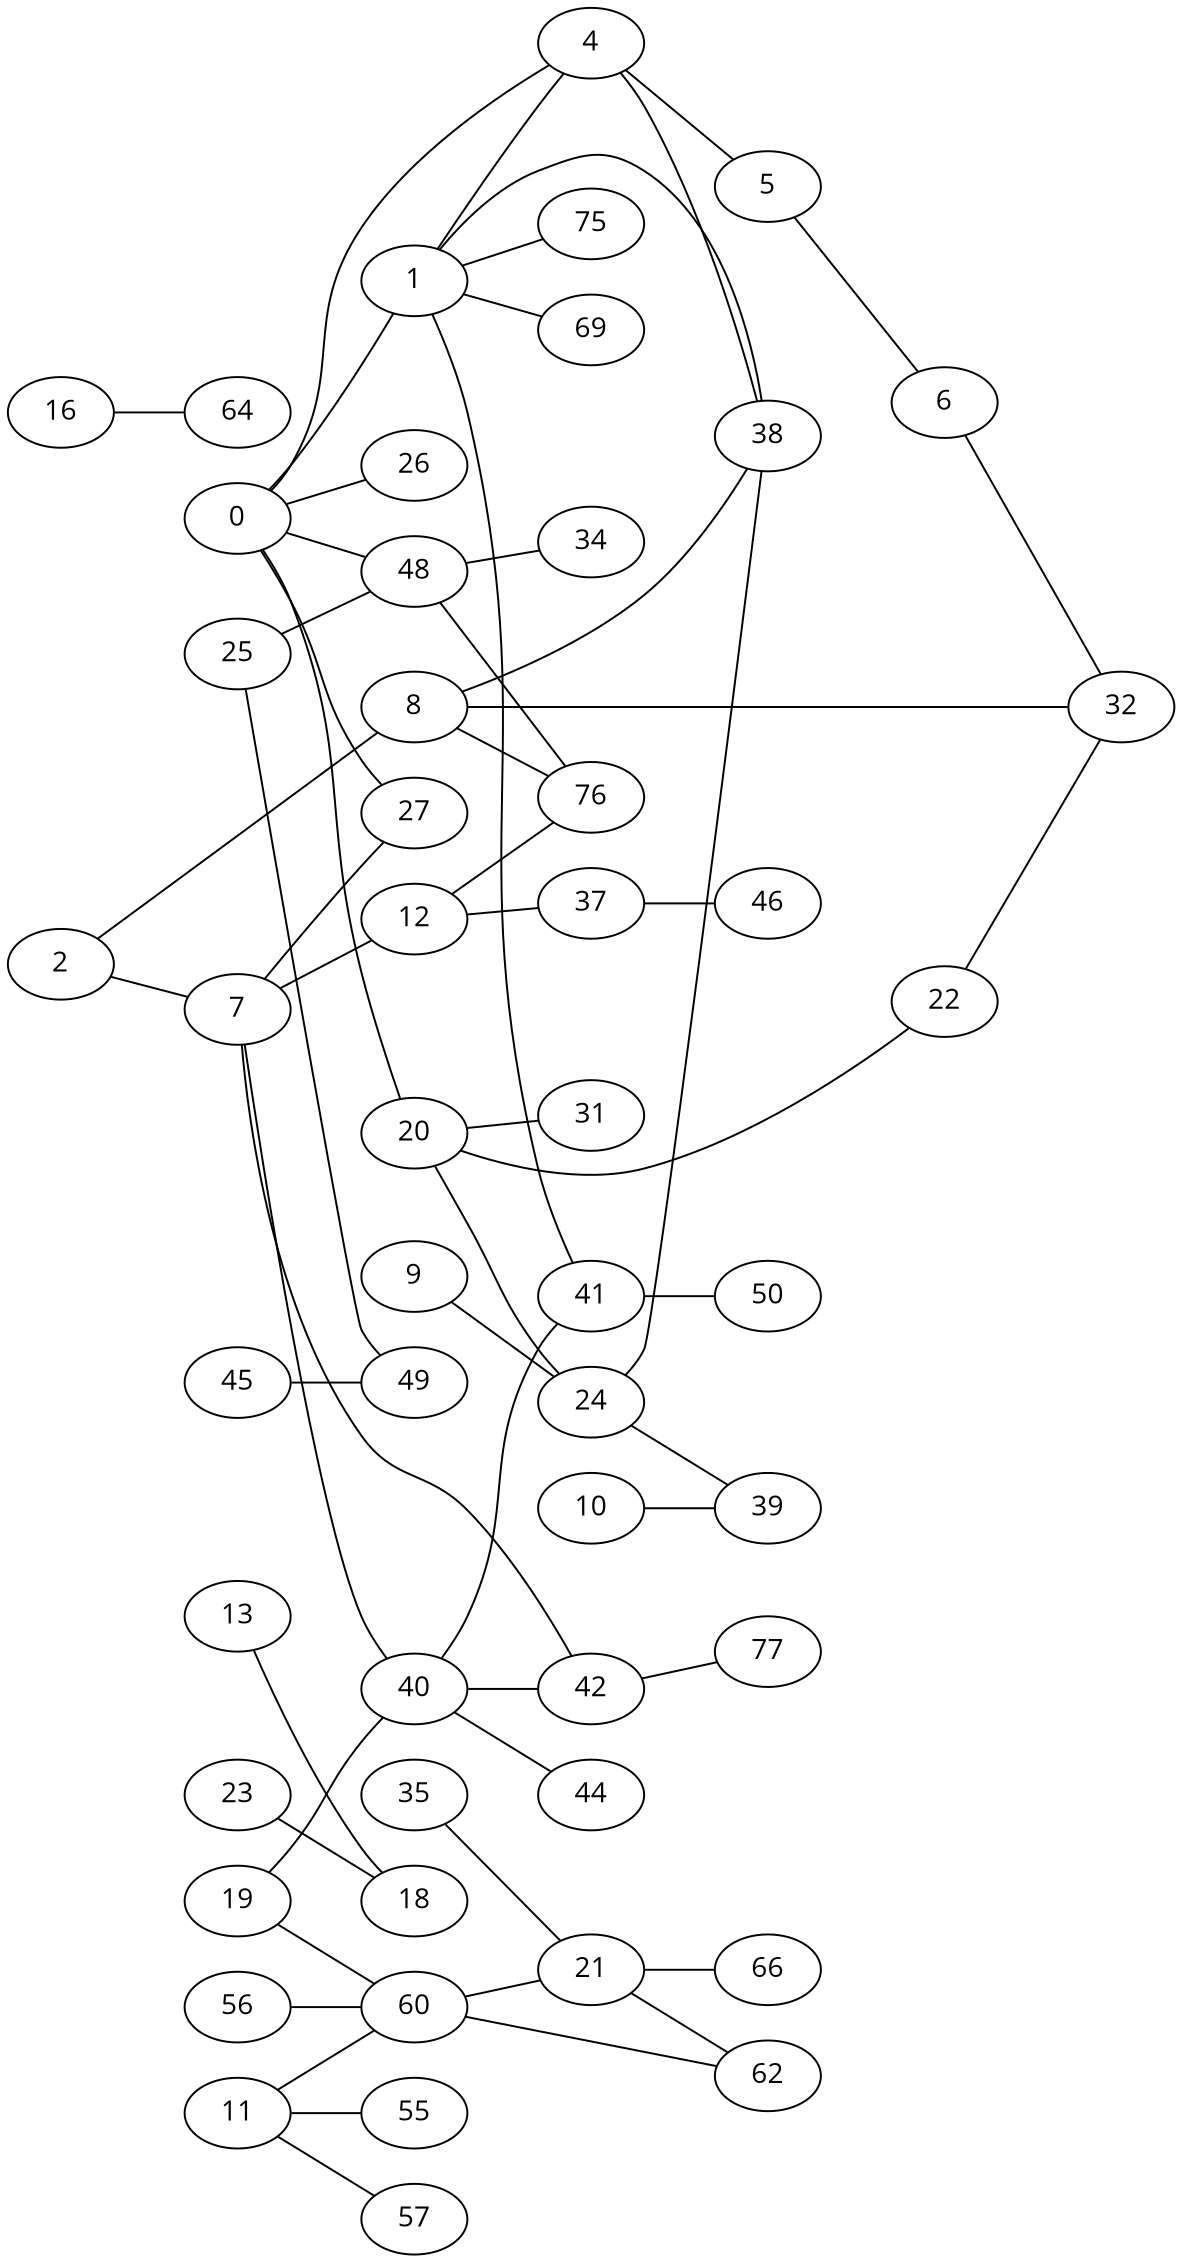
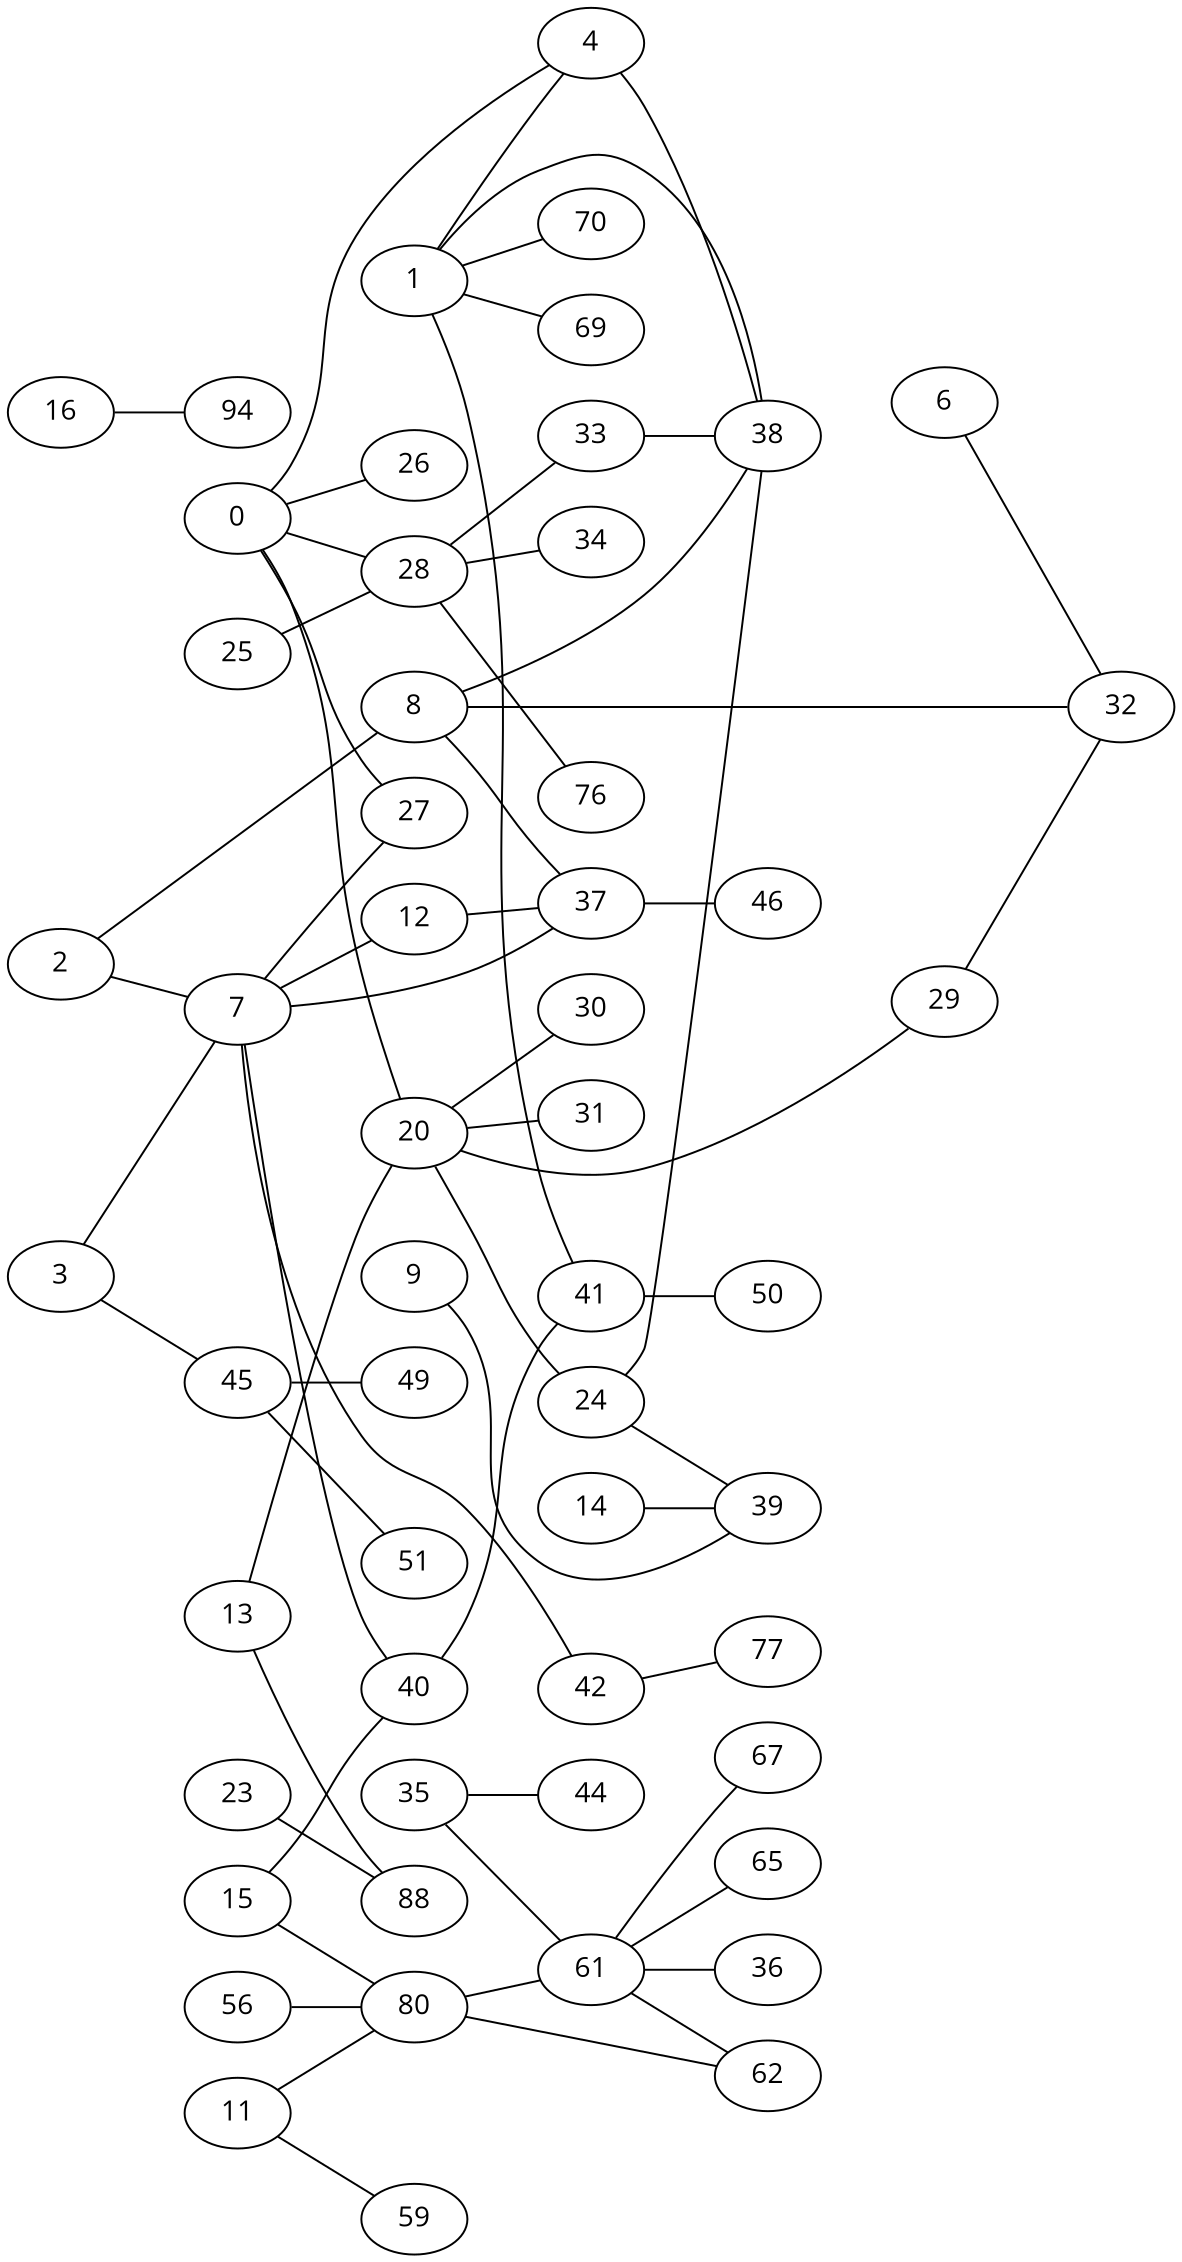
(768, 187) -> none
(591, 224) -> (591, 224)
(335, 404) -> none
(238, 412) -> (238, 412)
none -> (591, 436)
(414, 571) -> (414, 571)
(514, 758) -> (489, 787)
(515, 849) -> none
none -> (427, 984)
(945, 1002) -> (945, 1002)
none -> (591, 1009)
(304, 1026) -> none
none -> (61, 1277)
none -> (325, 1328)
(503, 1339) -> (511, 1534)
(591, 1508) -> (591, 1508)
none -> (414, 1563)
(503, 1689) -> none
(503, 1742) -> (503, 1795)
none -> (768, 1758)
none -> (768, 1864)
(238, 1901) -> (238, 1901)
(414, 1901) -> (414, 1901)
(591, 1970) -> (591, 1970)
(768, 1970) -> (768, 1970)
(414, 2007) -> (414, 2007)
(414, 2113) -> none
(414, 2219) -> (414, 2219)
